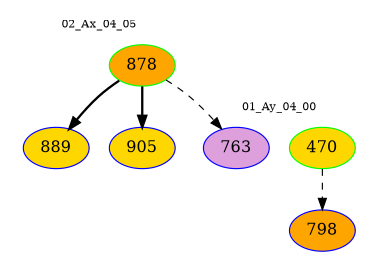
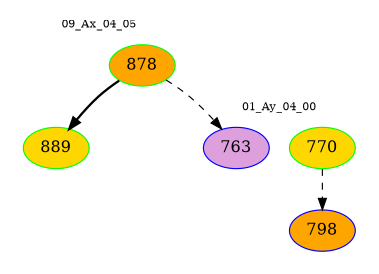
(99, 25) -> (99, 25)
(56, 148) -> (56, 148)
(142, 148) -> none
(322, 148) -> (322, 148)
